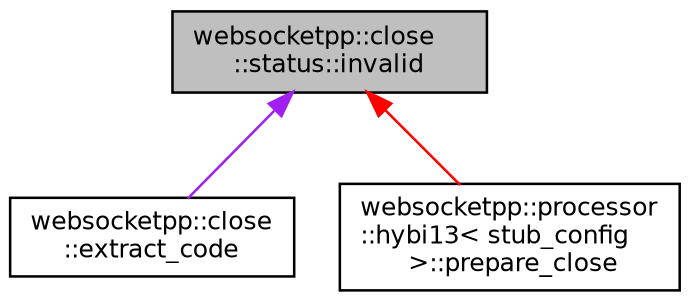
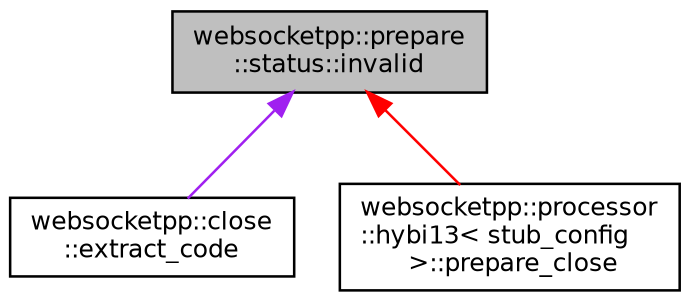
(330, 52) -> (330, 52)
